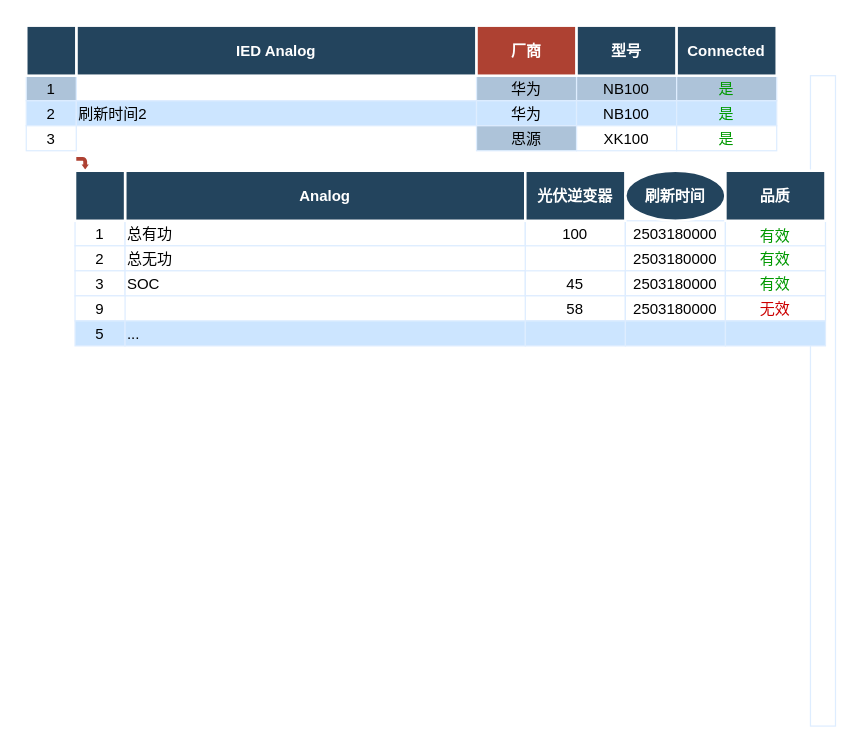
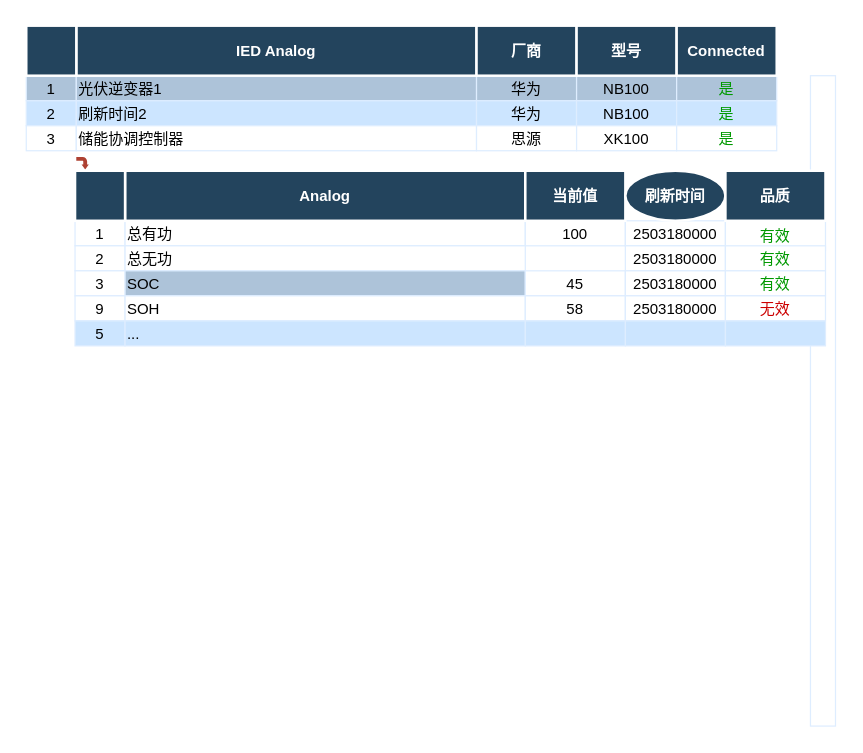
(526, 51) -> (526, 51)
none -> (276, 88)
none -> (276, 138)
(526, 138) -> (526, 138)
(574, 196) -> (574, 196)
(325, 283) -> (325, 283)
none -> (325, 308)
